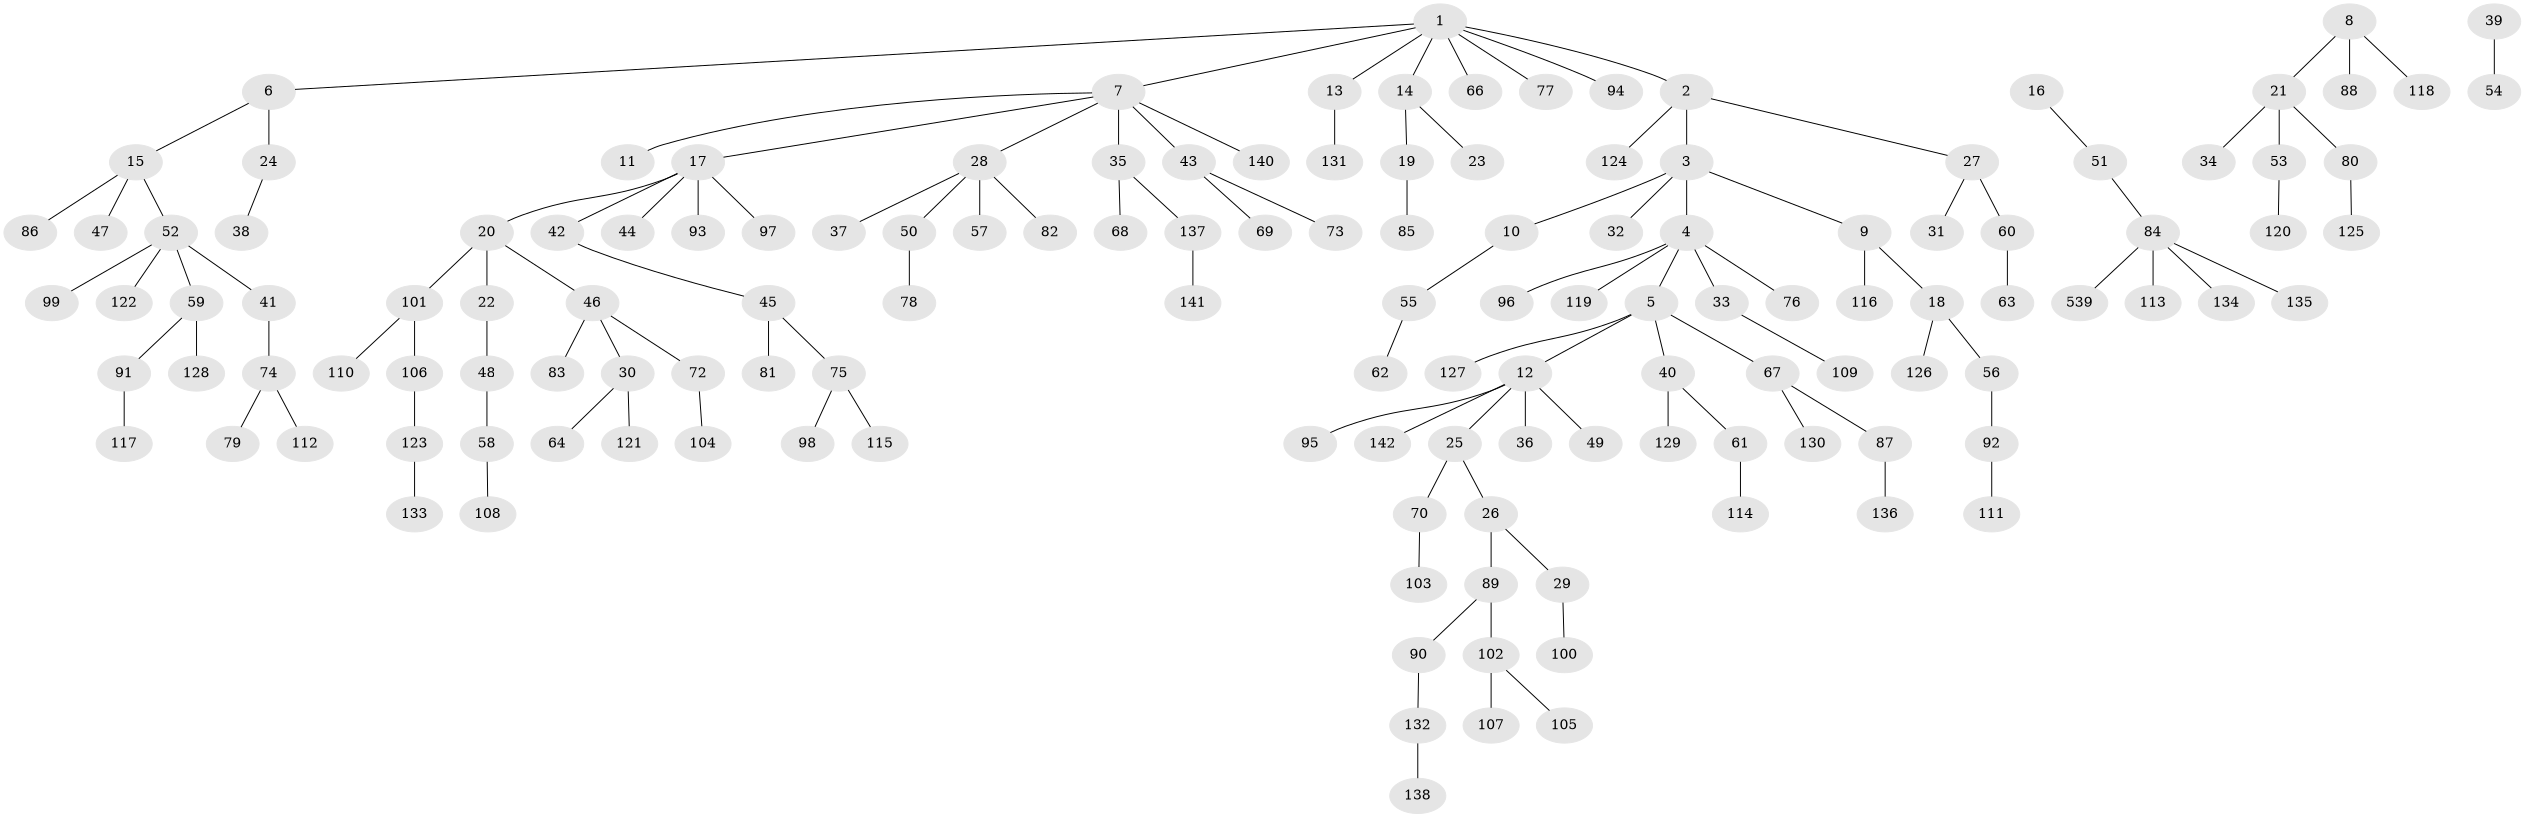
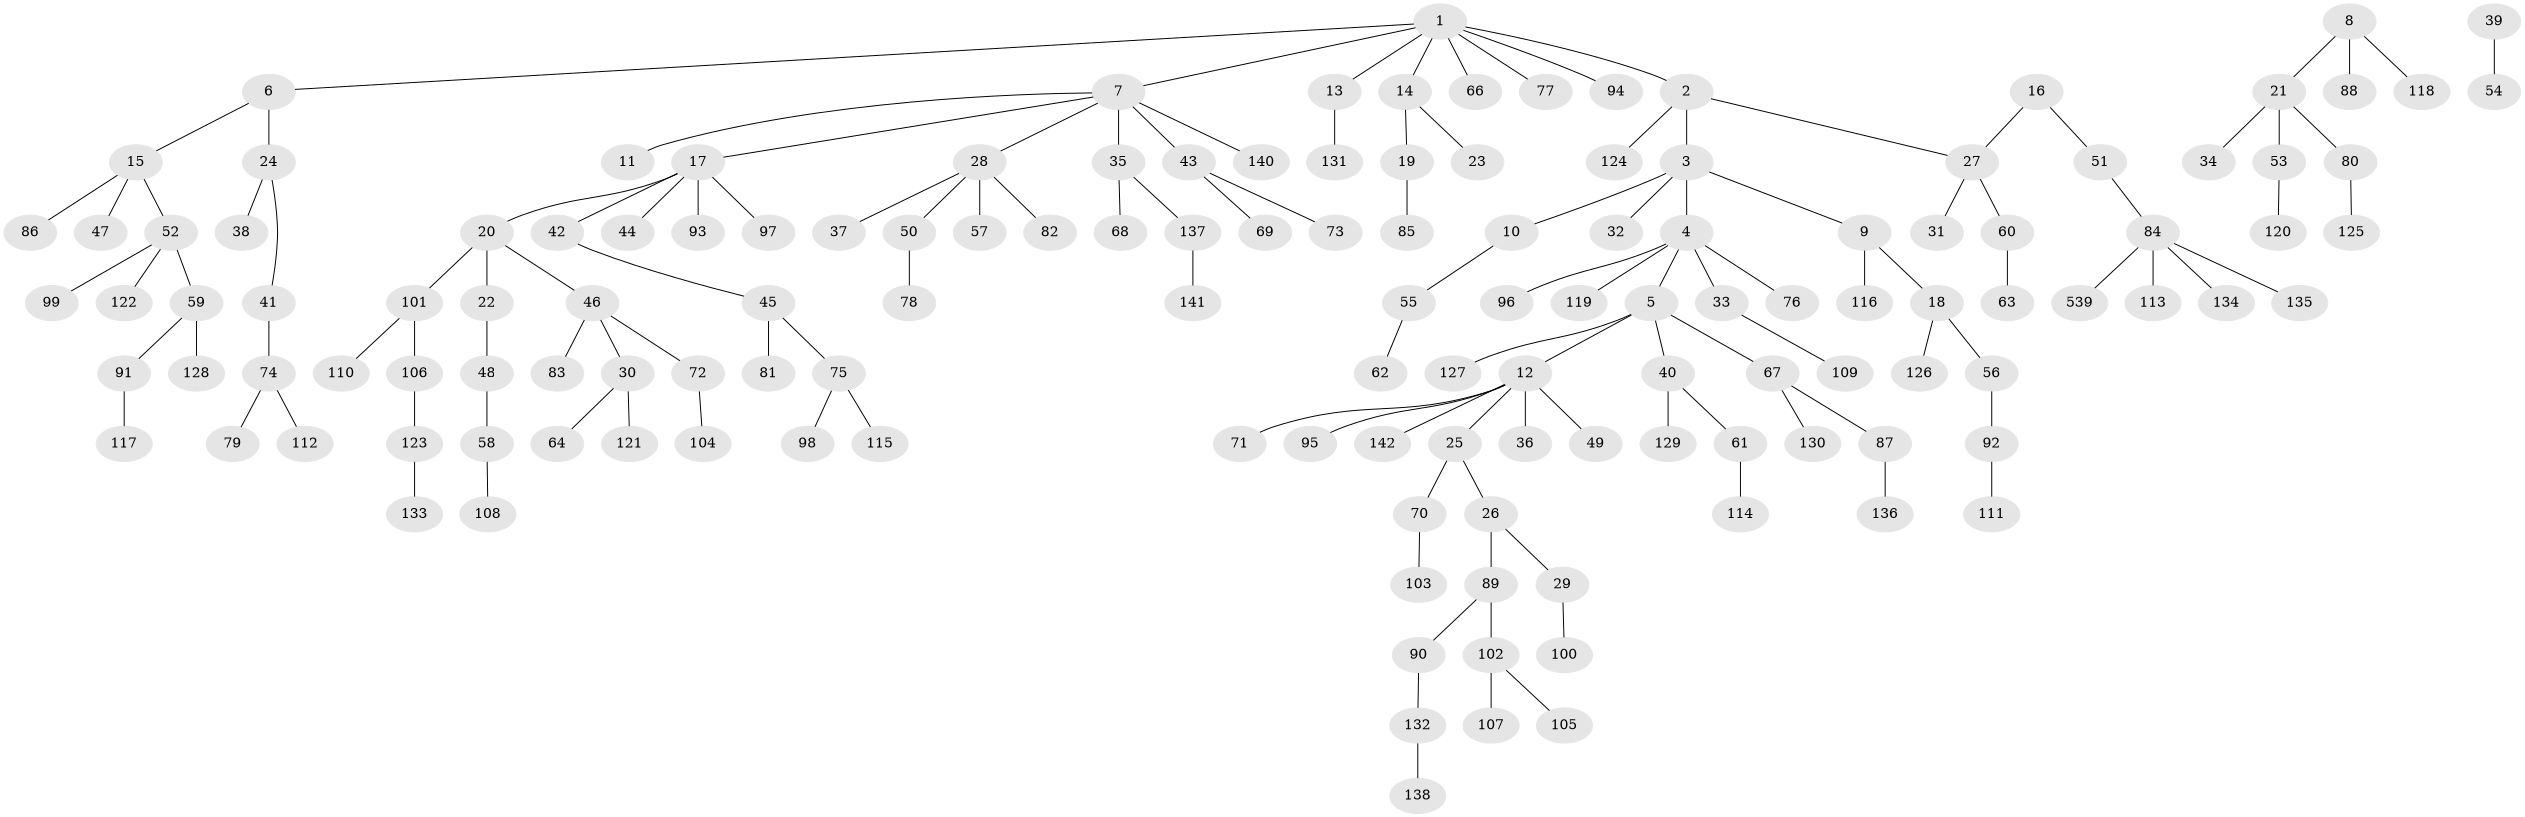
none -> (2004, 127)
(220, 268) -> (278, 233)
none -> (1240, 444)
